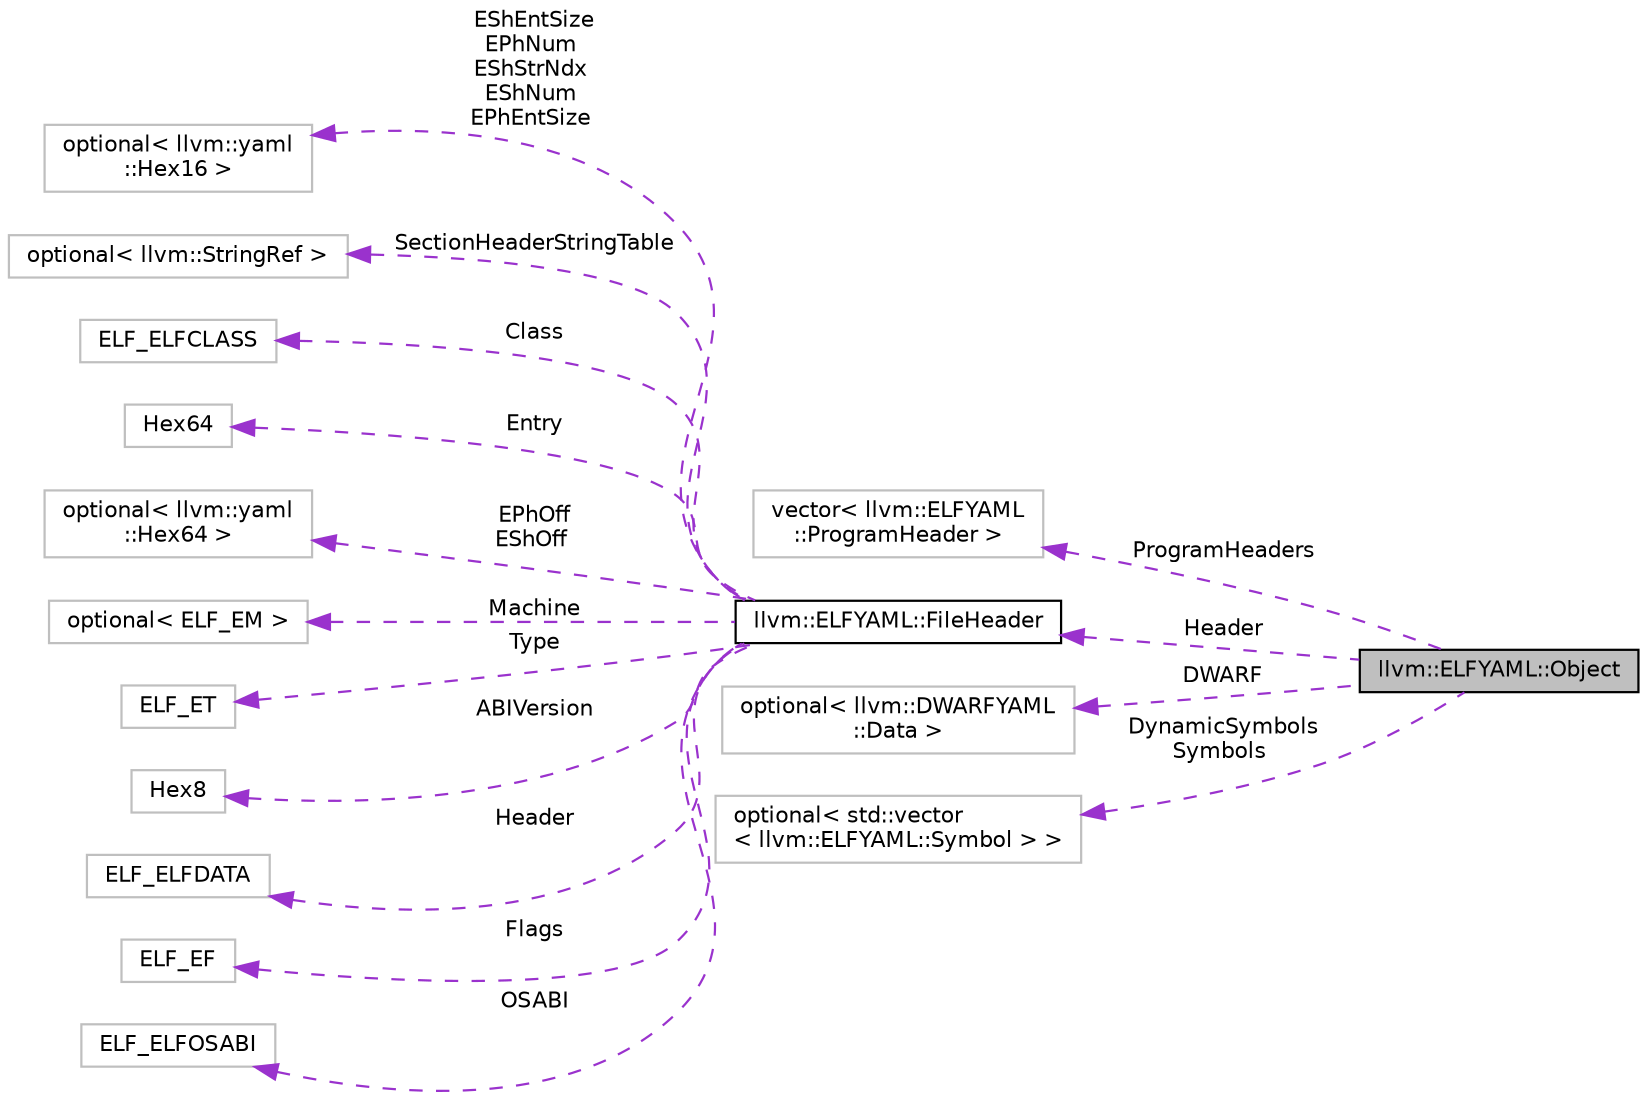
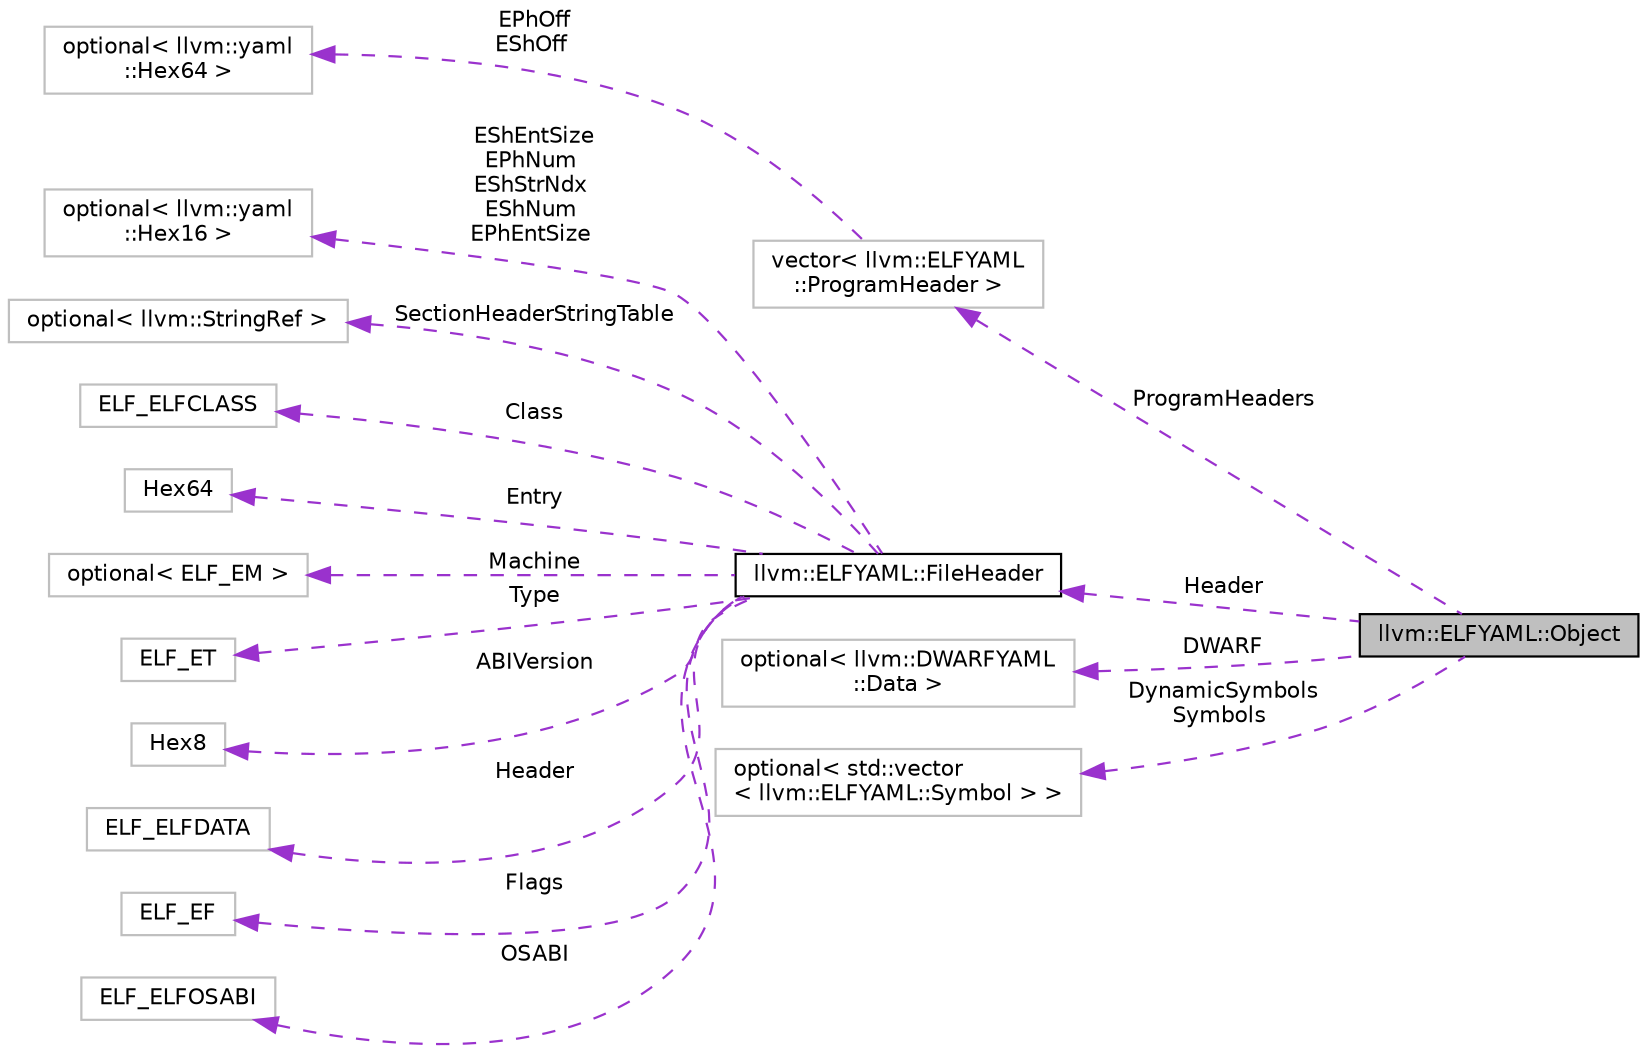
(547, 571) -> (620, 91)
